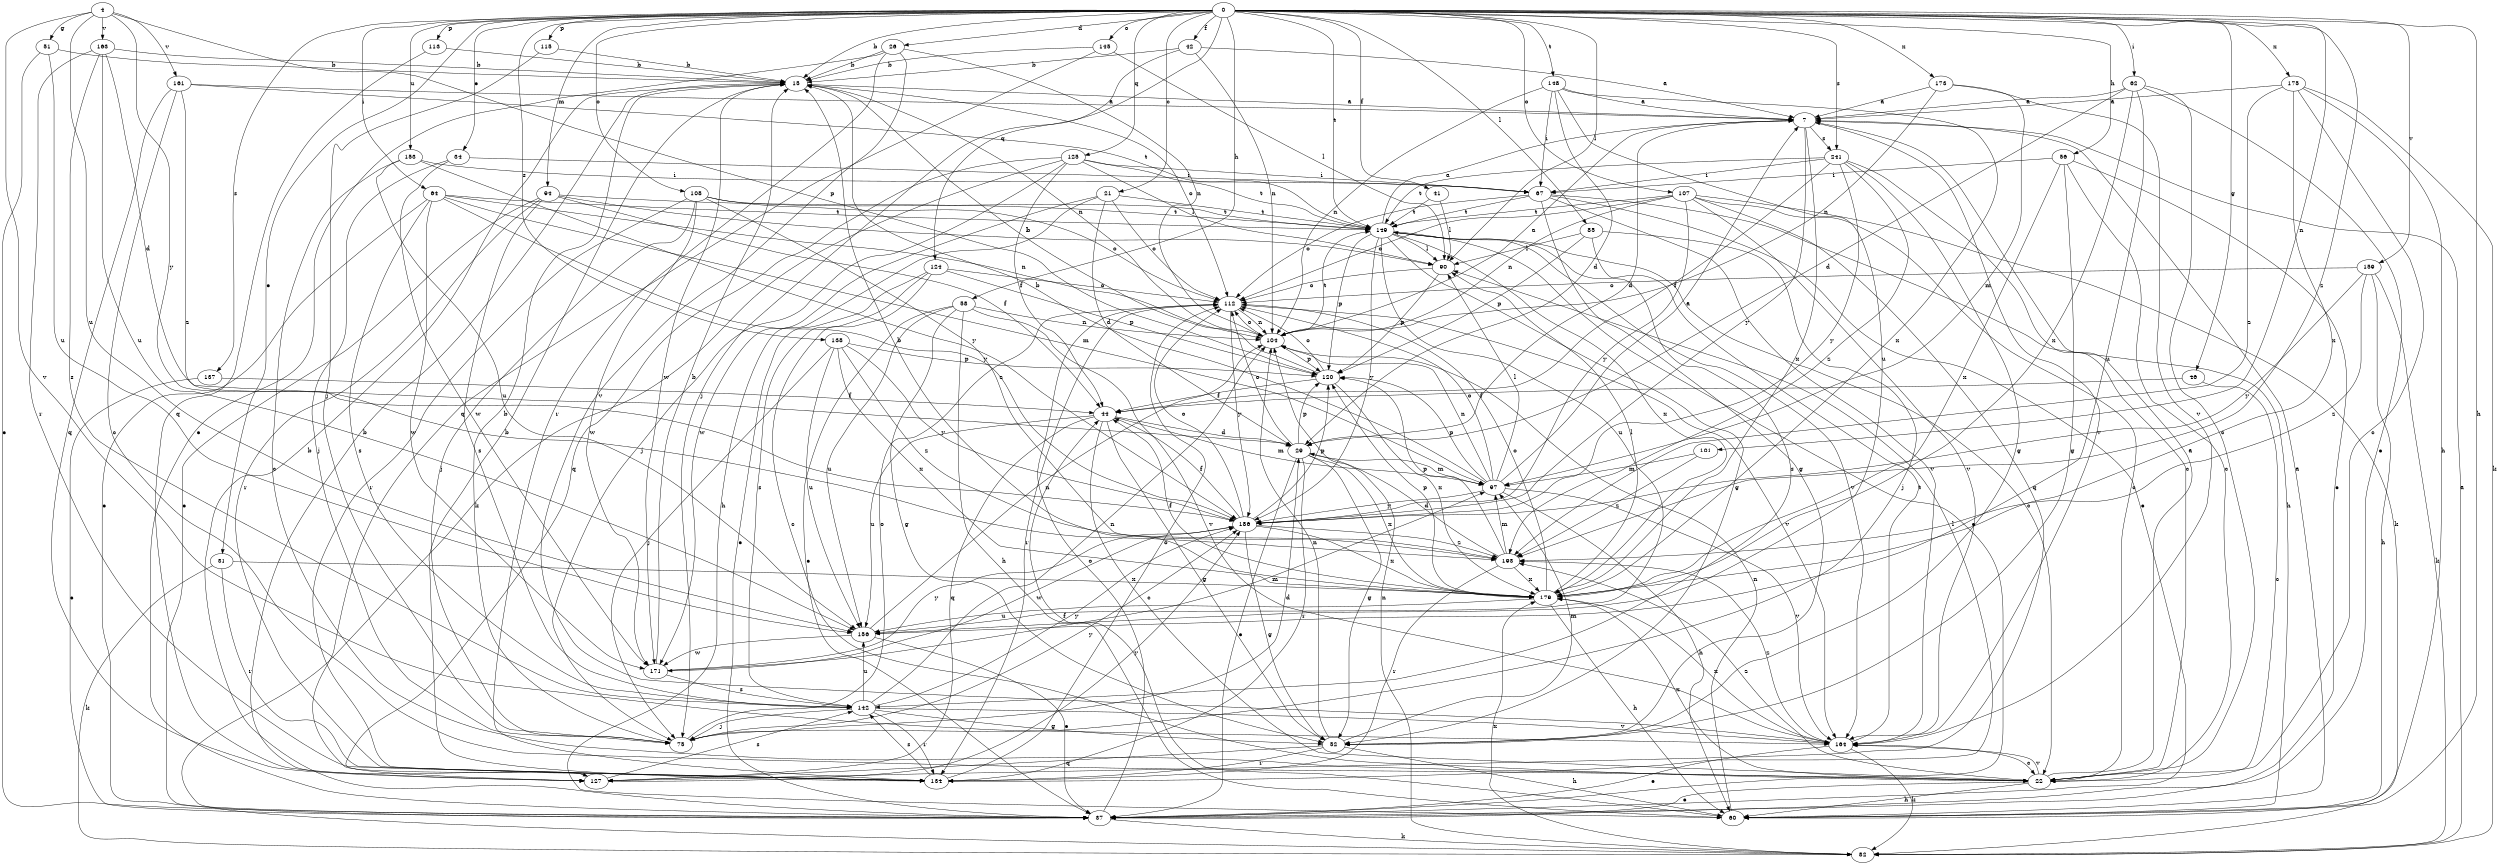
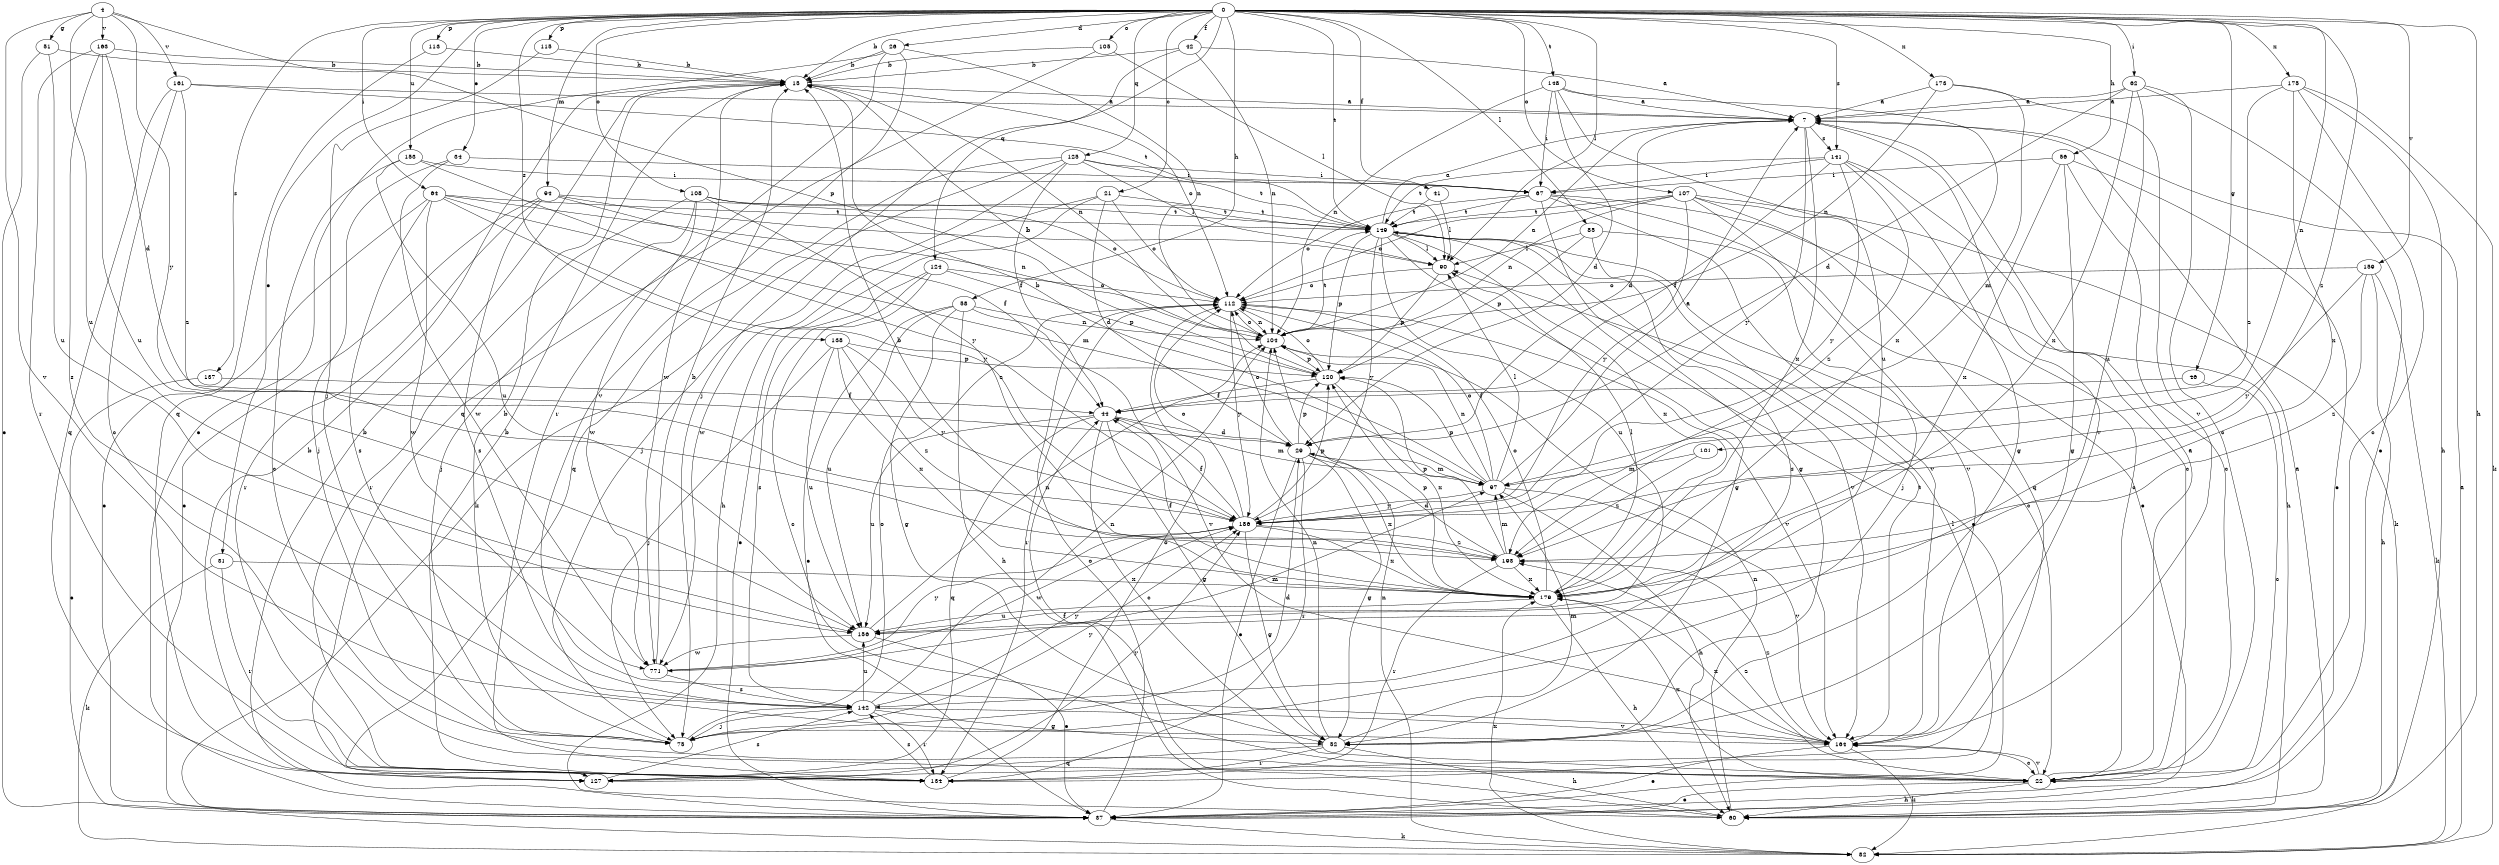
(1105, 47) -> (1105, 47)
(1837, 157) -> (1837, 157)
(656, 671) -> (656, 671)
